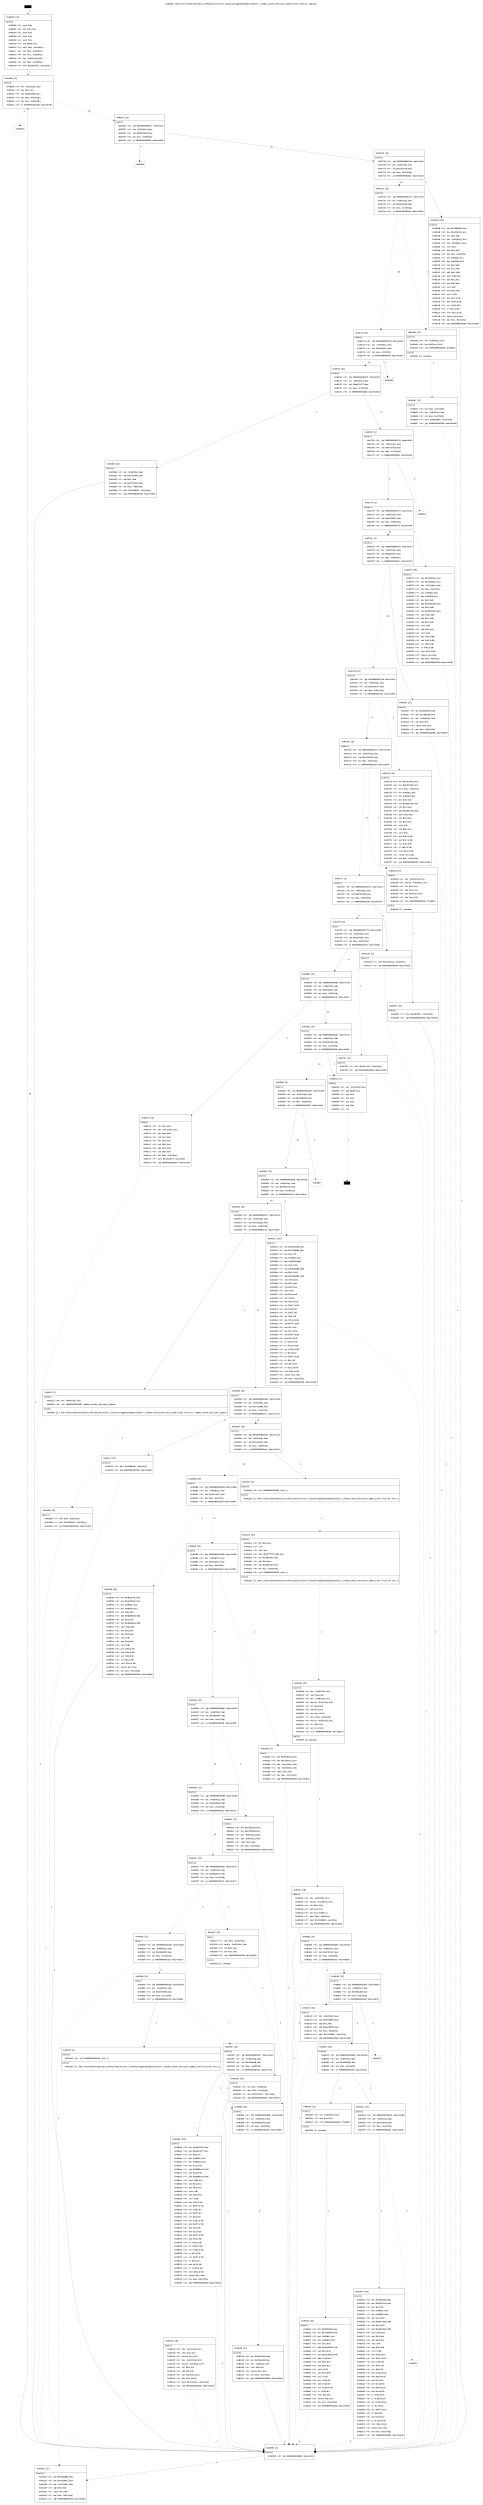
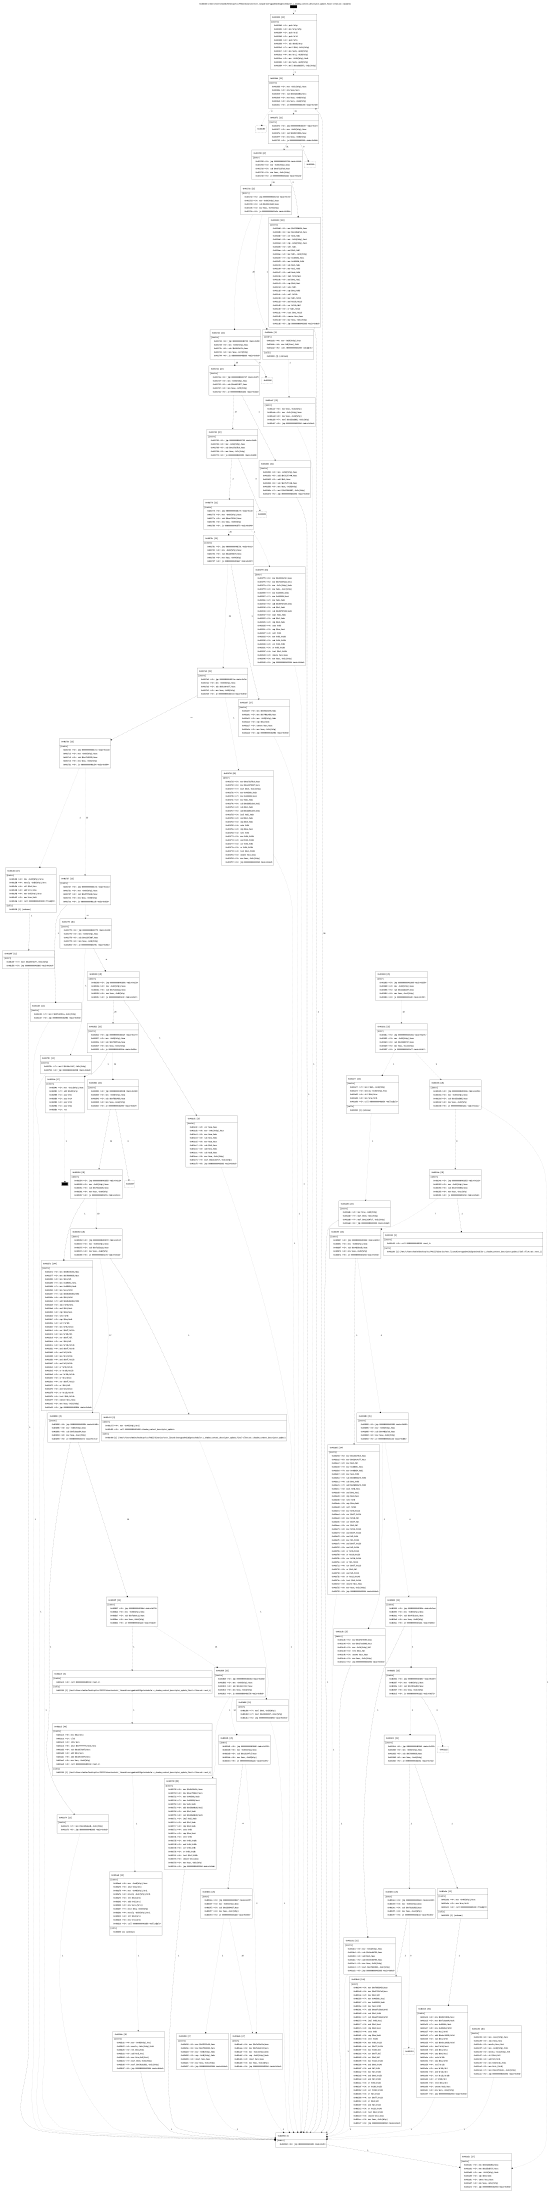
(213, 1755) -> (241, 1975)
(295, 2033) -> (397, 1519)
